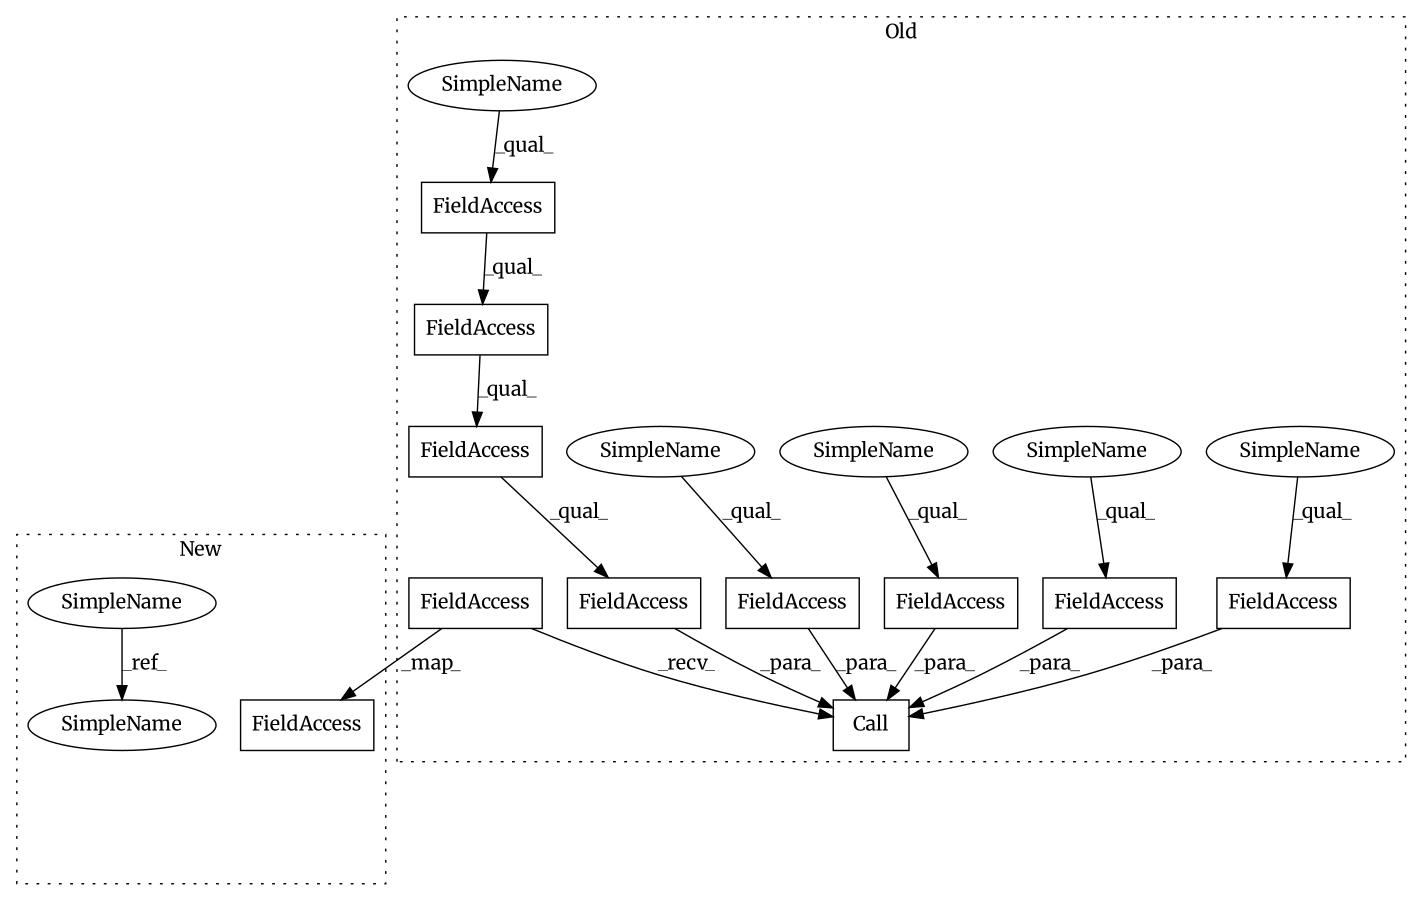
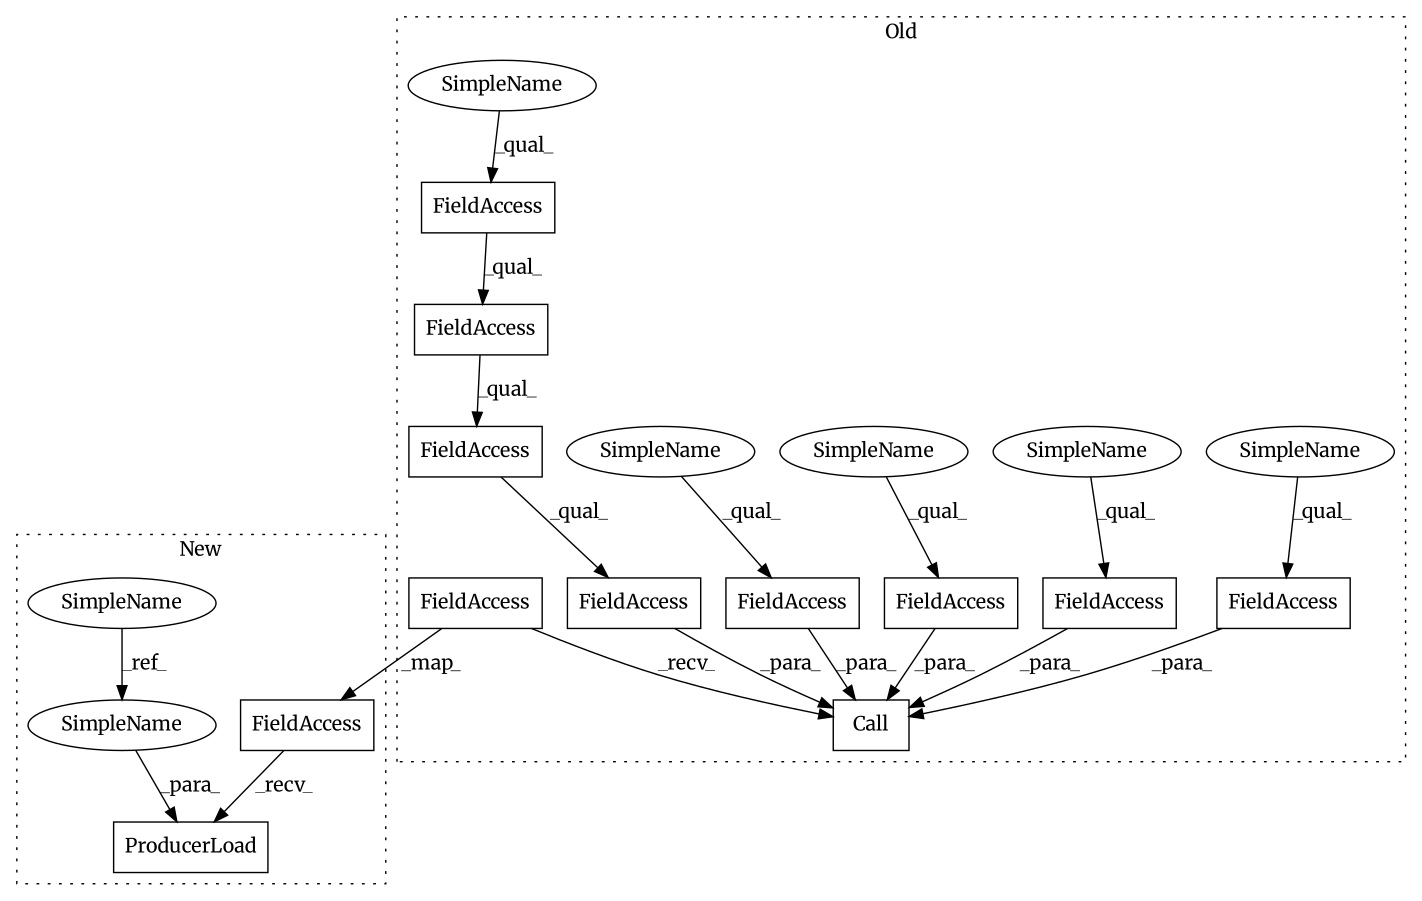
none -> (191, 847)
